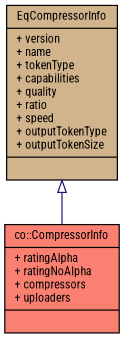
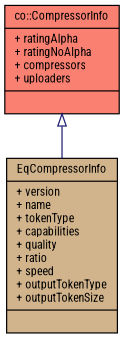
(62, 209) -> (62, 142)
